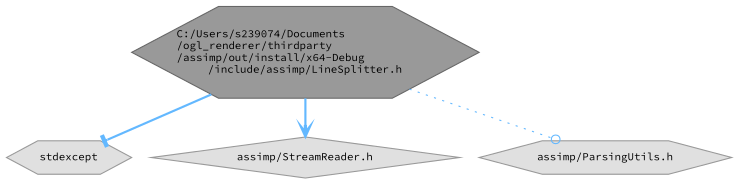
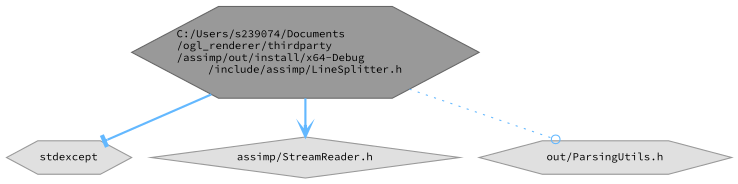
(605, 158) -> (605, 158)
